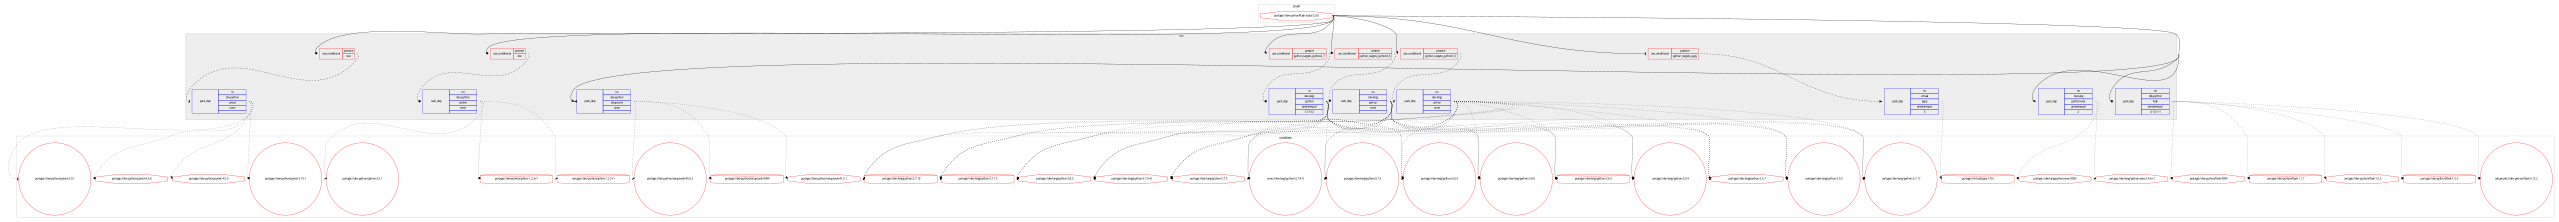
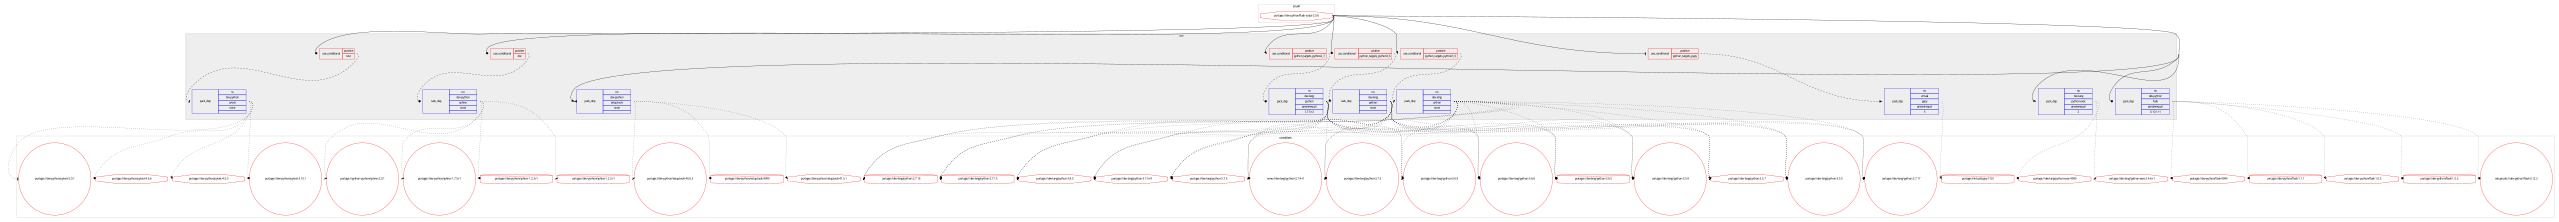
(362, 179) -> (362, 179)
none -> (439, 179)
